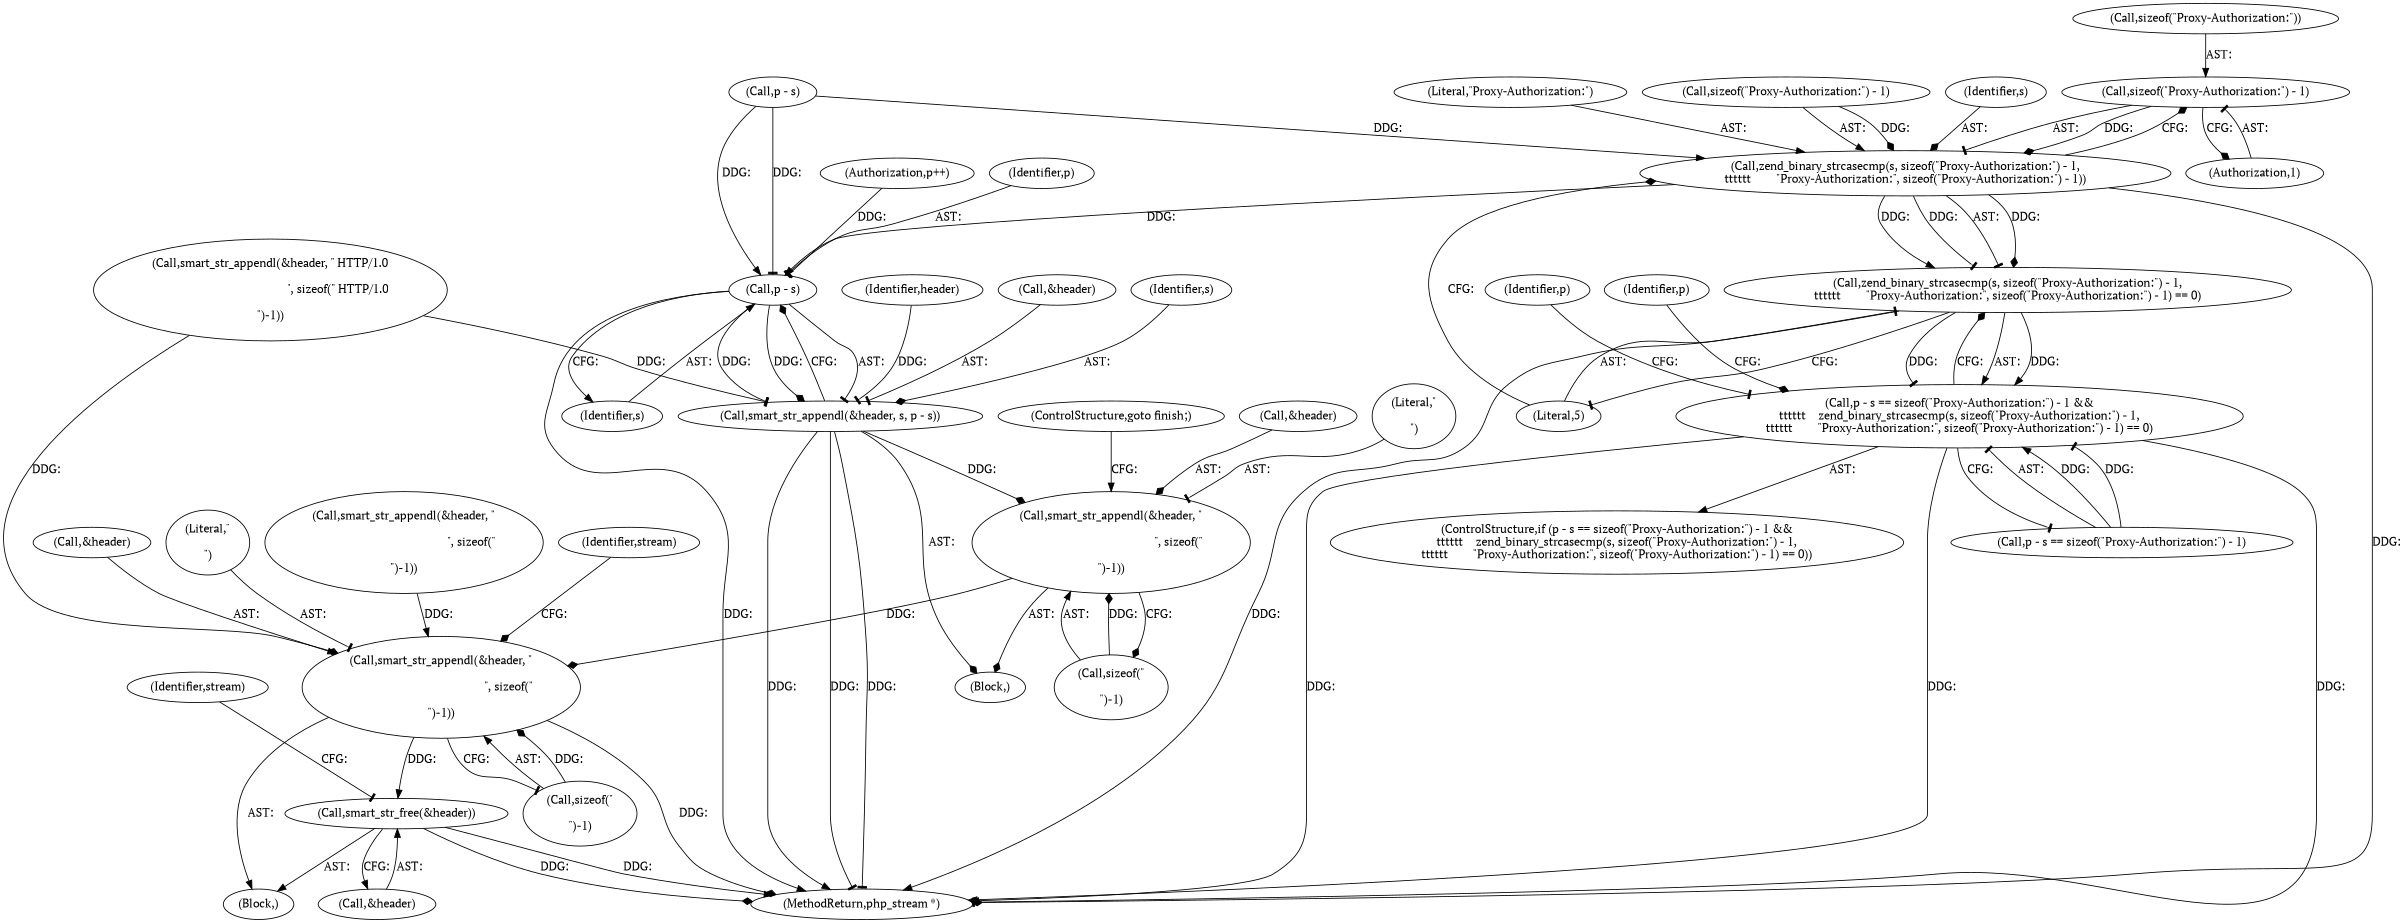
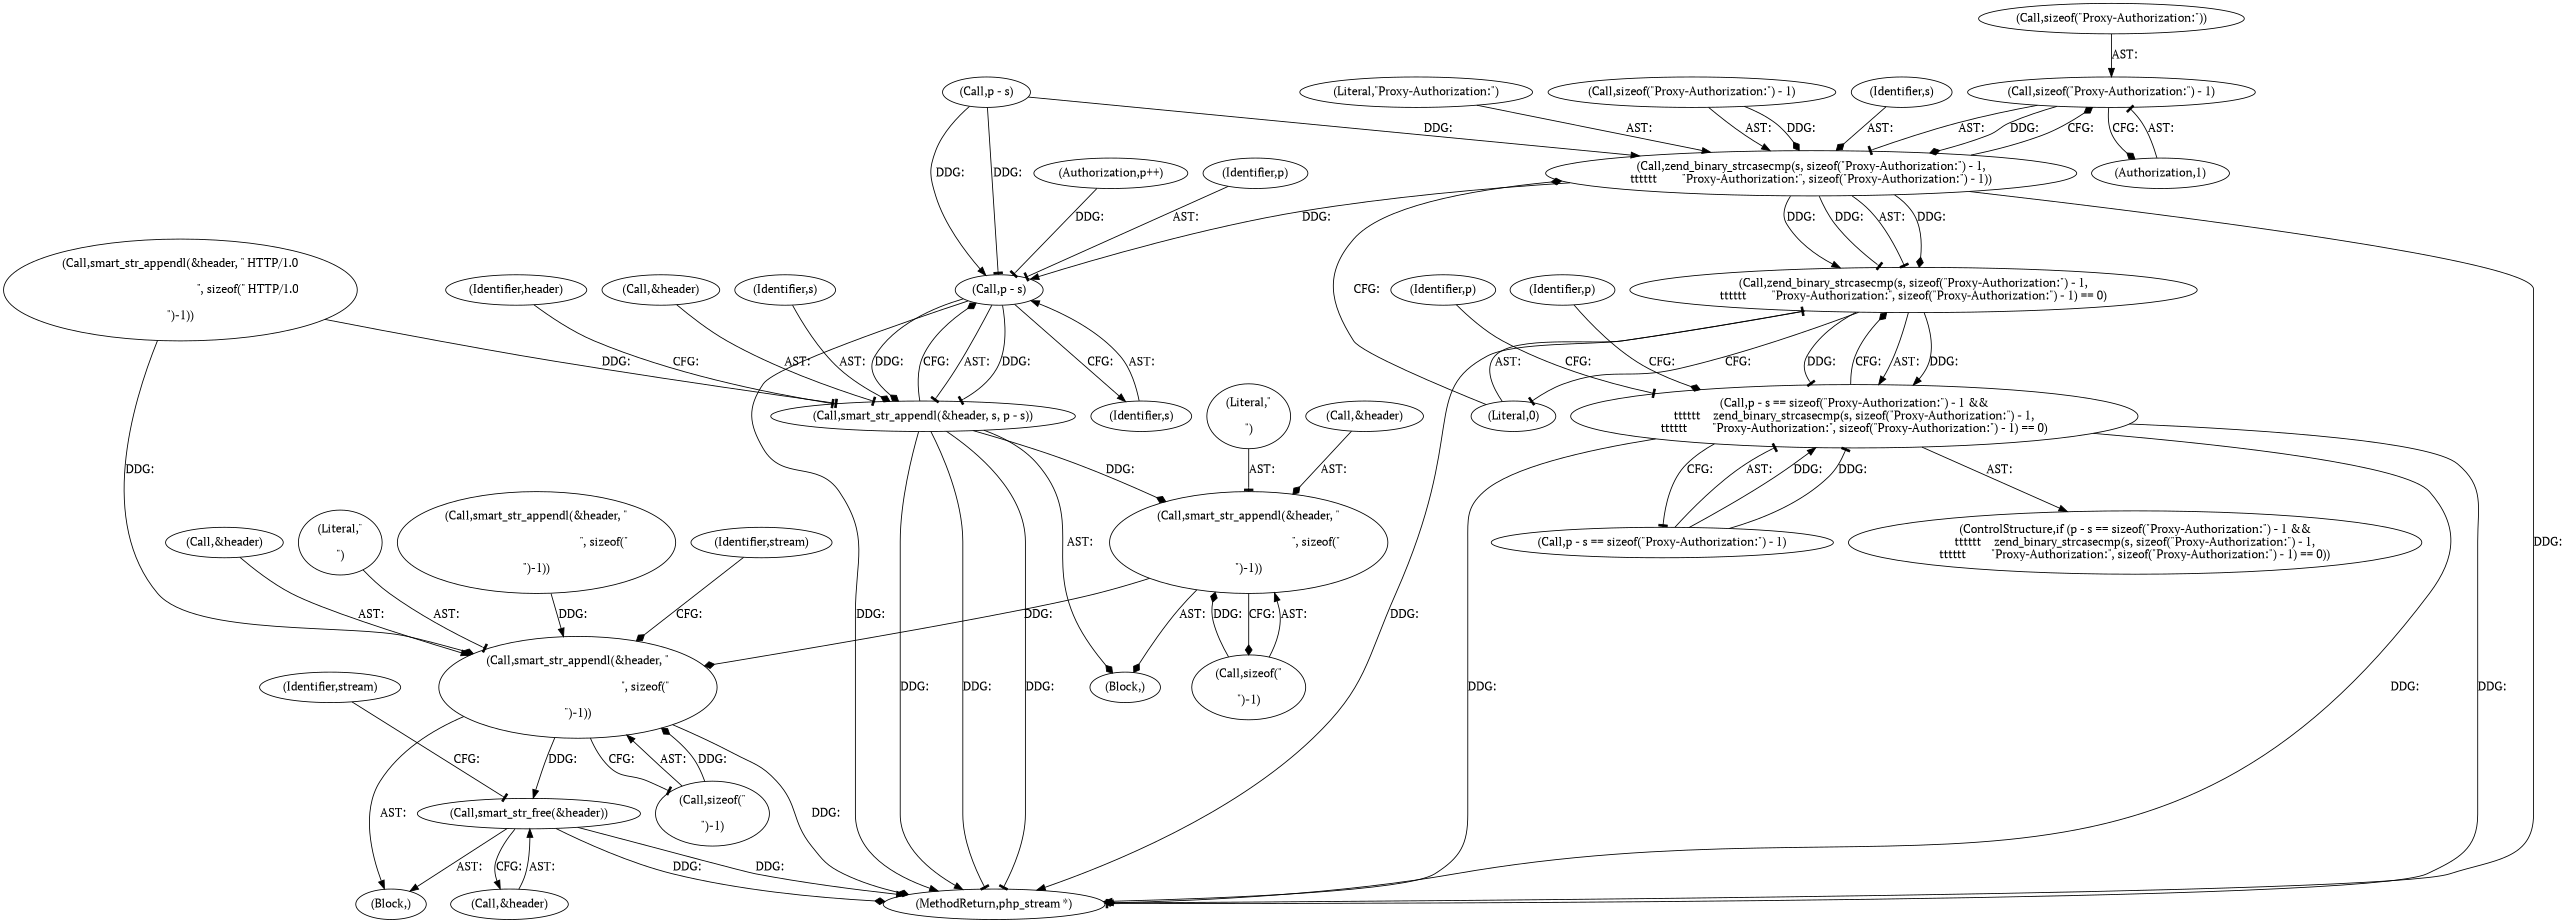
(914, 362) -> (687, 362)
(1111, 416) -> none
(1559, 416) -> (1513, 416)
